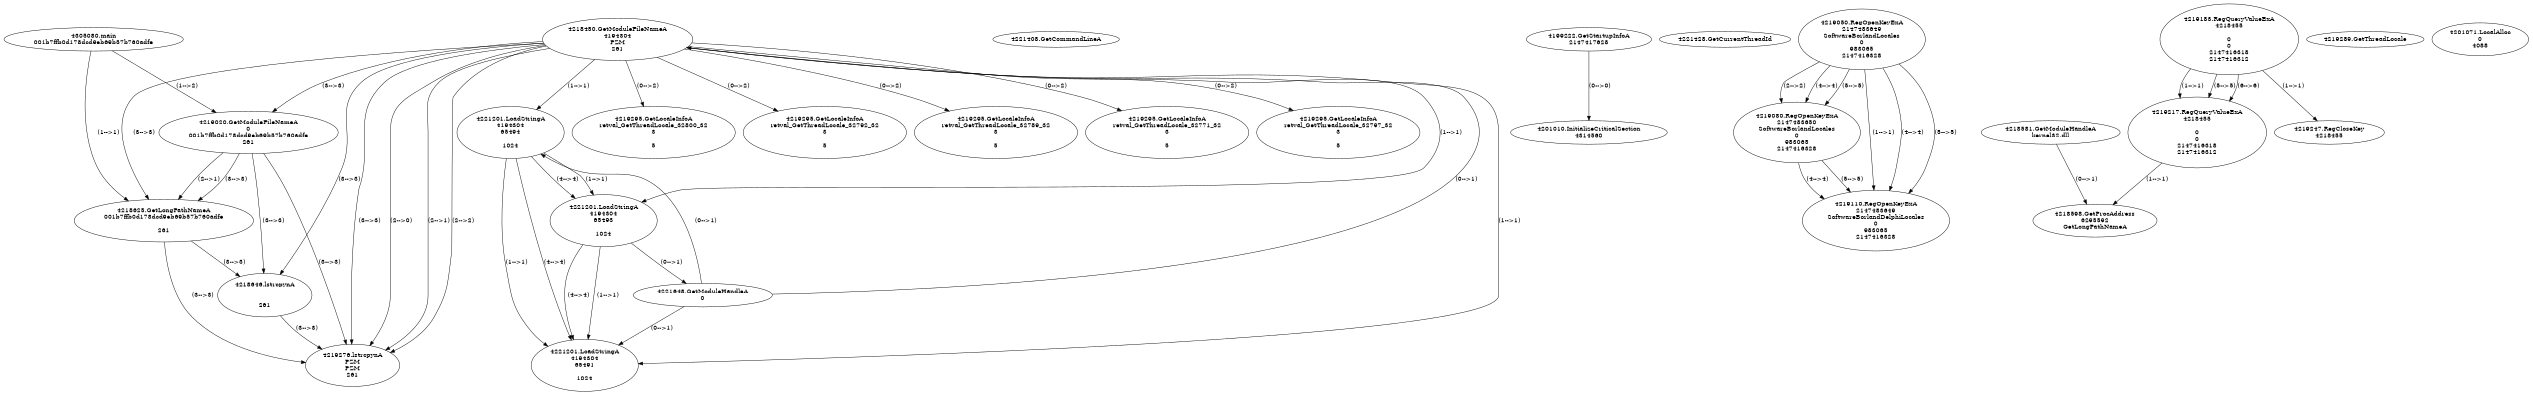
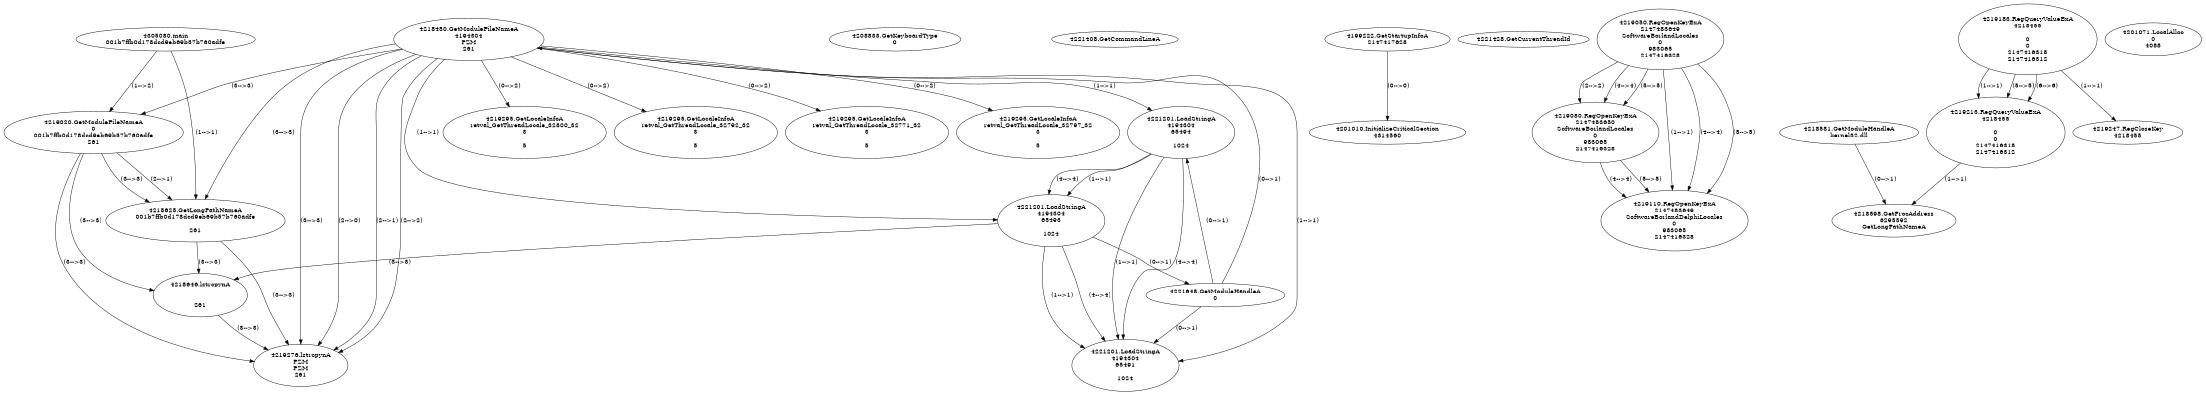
none -> (895, 39)
(2365, 39) -> none
(354, 90) -> (617, 244)
(996, 132) -> none
(2197, 132) -> (1996, 132)
